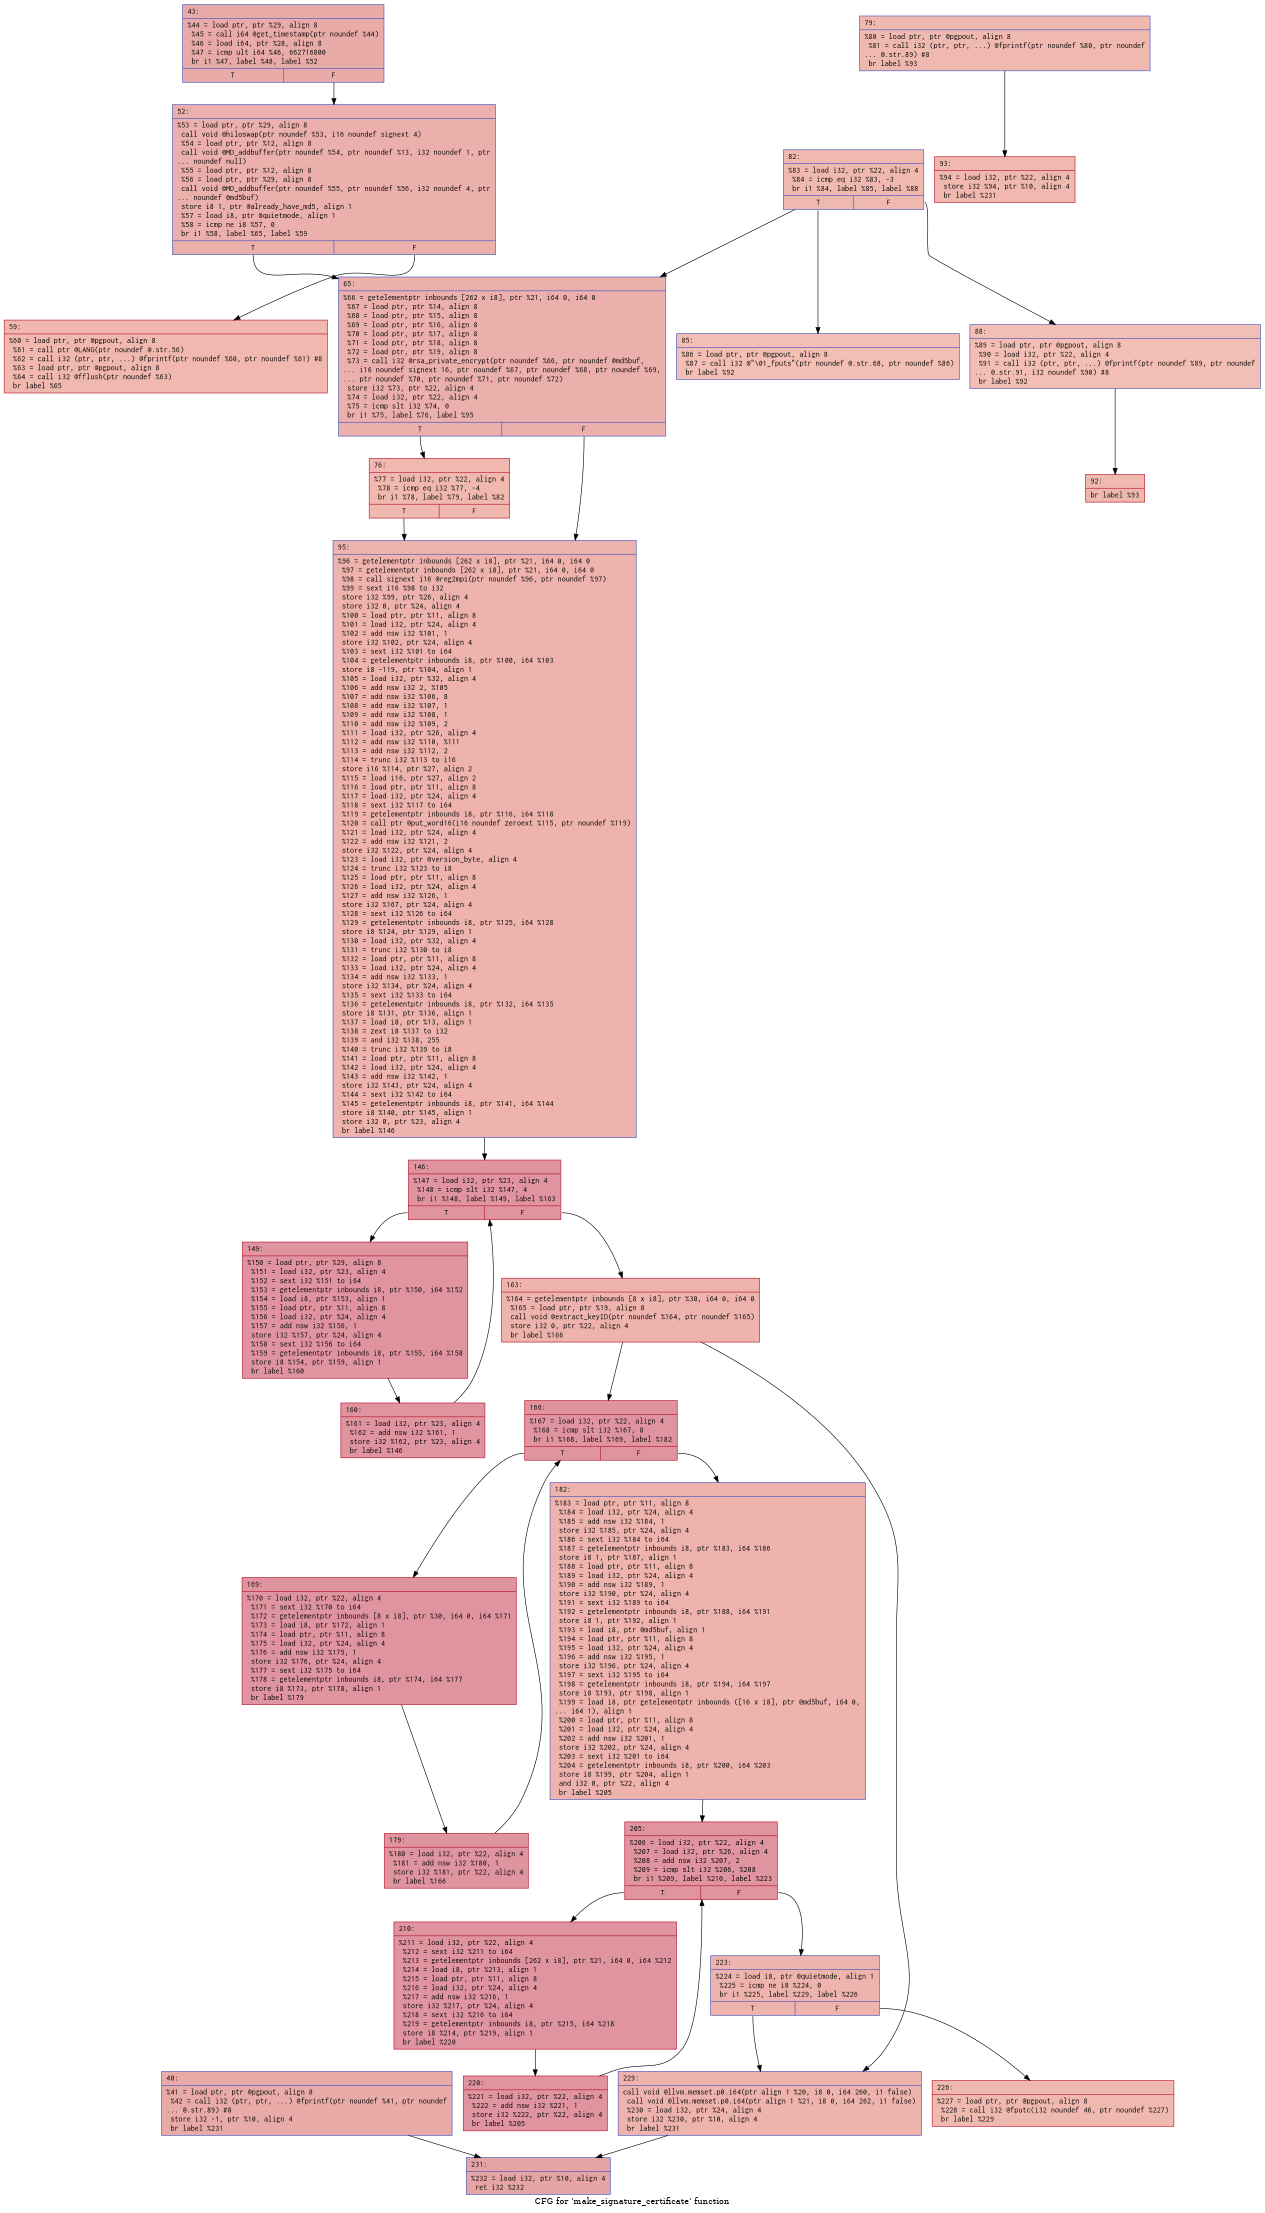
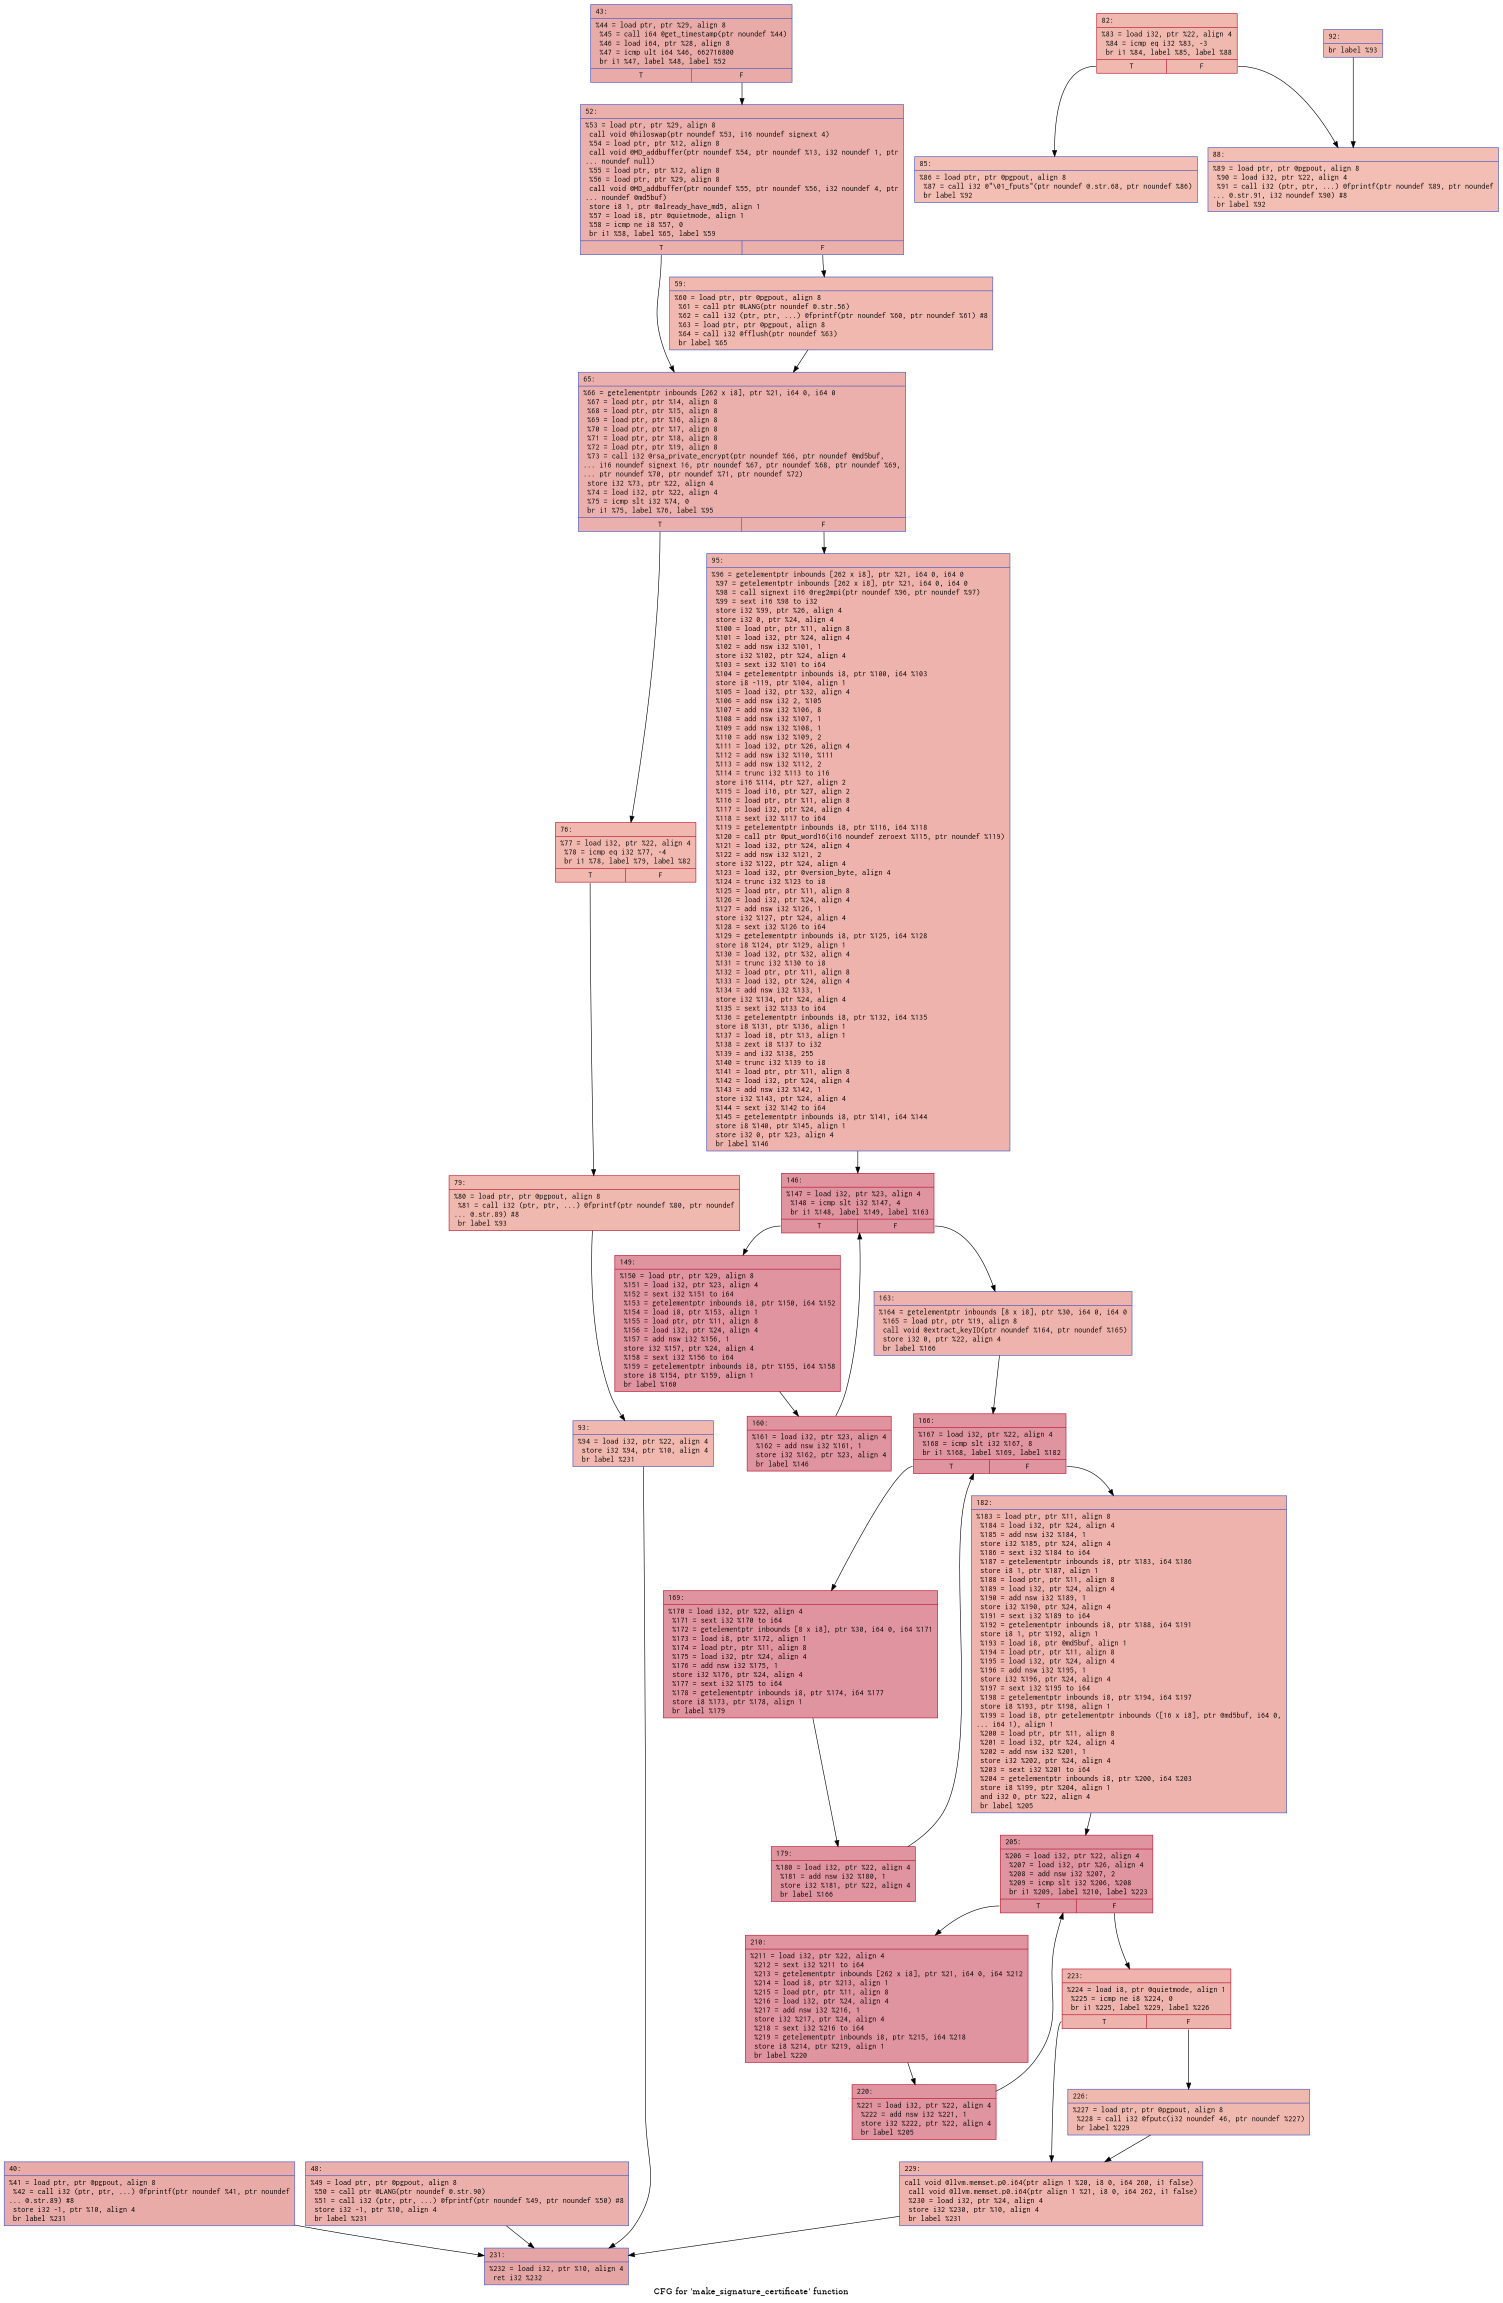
(1005, 43) -> (594, 1203)
(854, 180) -> (1167, 43)
(1005, 180) -> (643, 1444)
(730, 242) -> (802, 359)
(166, 357) -> (831, 313)
(1115, 428) -> (1353, 99)
(1115, 488) -> (1353, 43)
(404, 526) -> (591, 1026)
(405, 904) -> (779, 918)
(631, 1310) -> (1003, 1323)
(896, 1668) -> (1130, 2147)
none -> (646, 1862)
(795, 1986) -> (1146, 1999)
(1053, 2103) -> (1189, 2112)
none -> (467, 2194)
